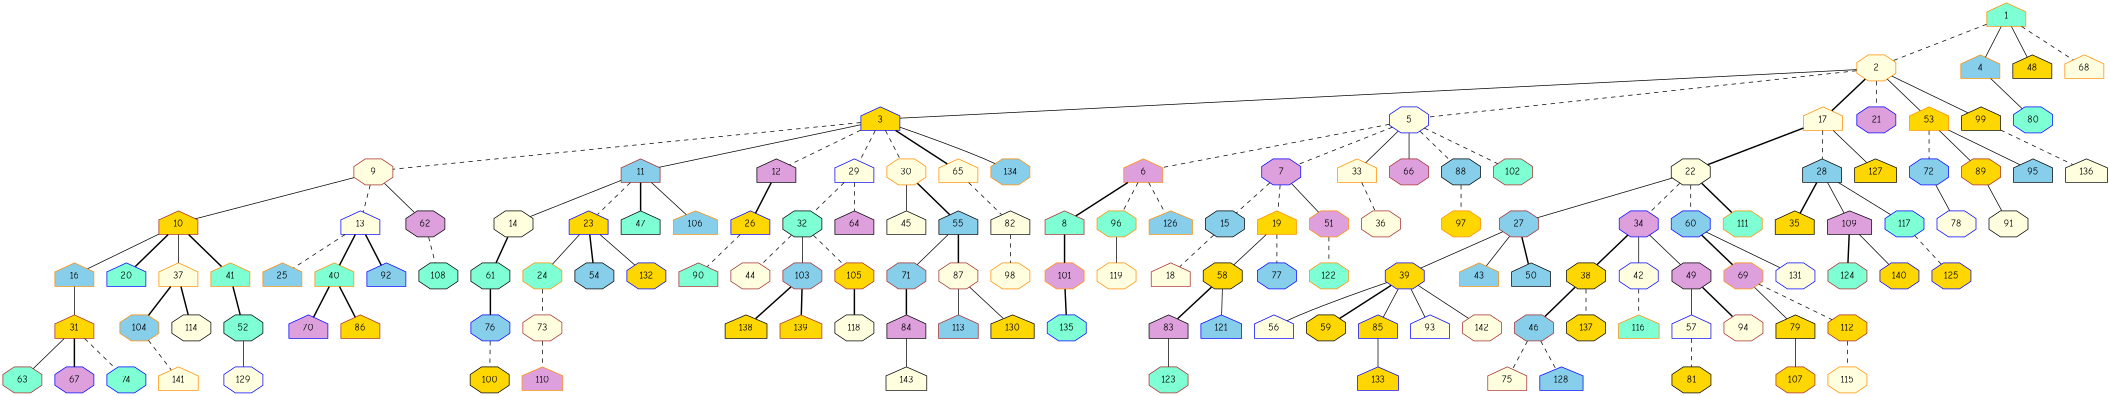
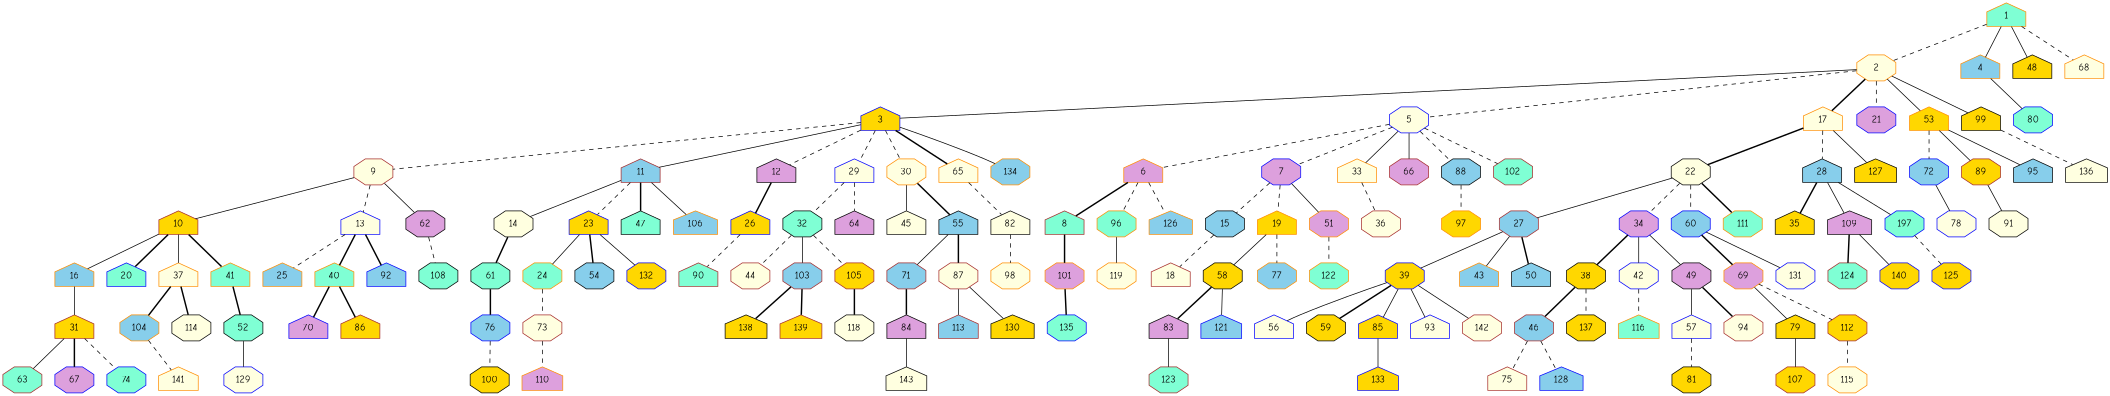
(1904, 224) -> (1904, 224)
(1277, 276) -> (1277, 276)
